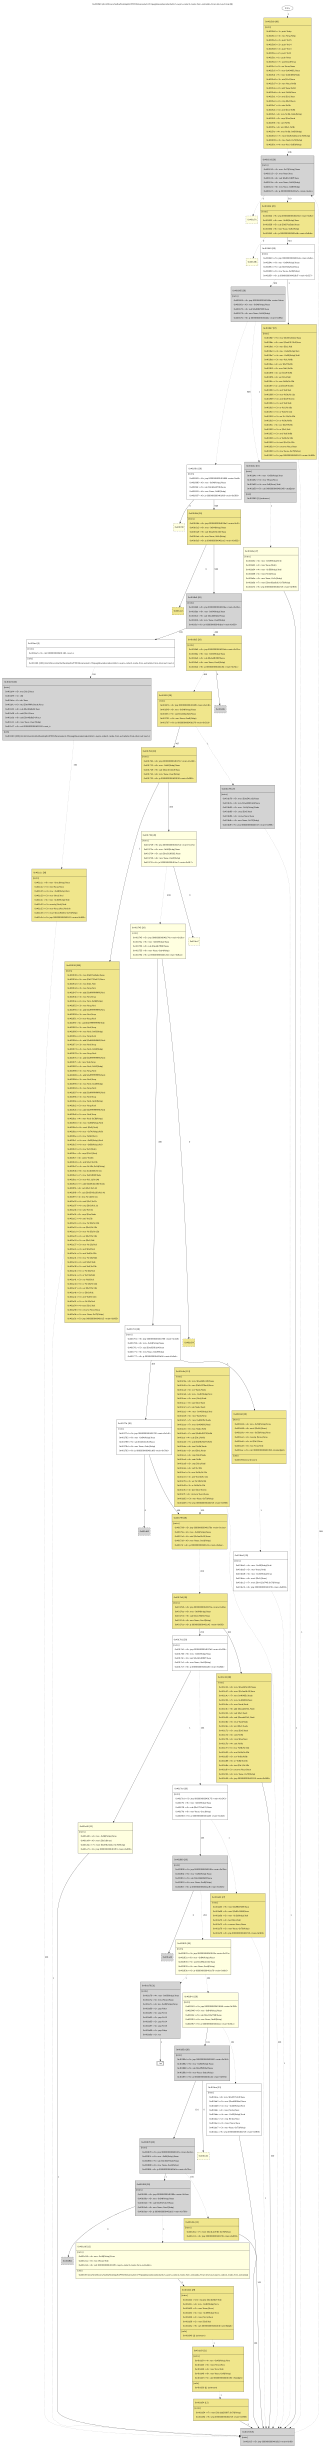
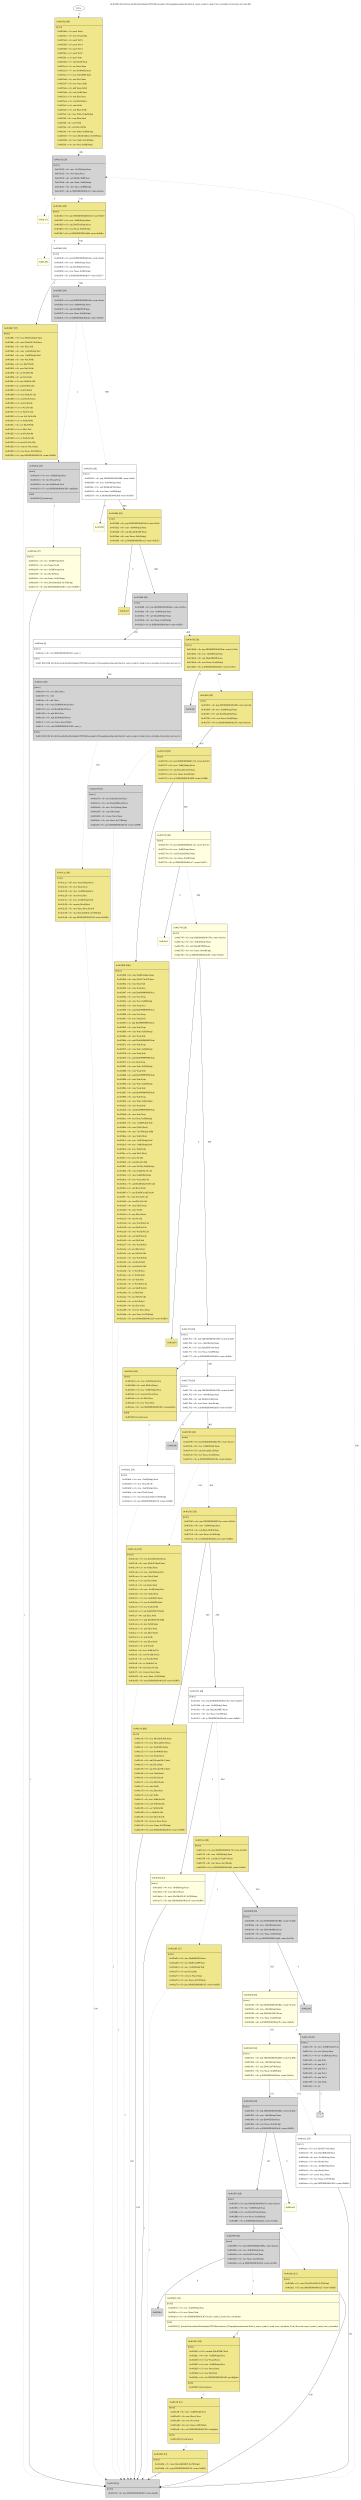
(200, 1510) -> (182, 1503)
(200, 1802) -> (221, 1854)
